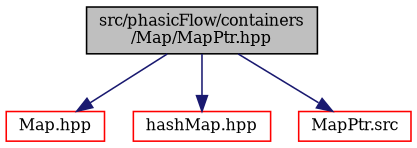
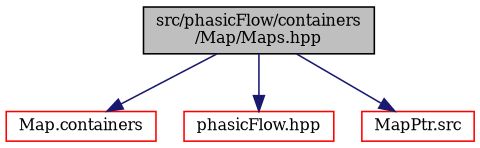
(202, 30) -> (259, 30)
(55, 126) -> (81, 126)
(202, 126) -> (259, 126)
